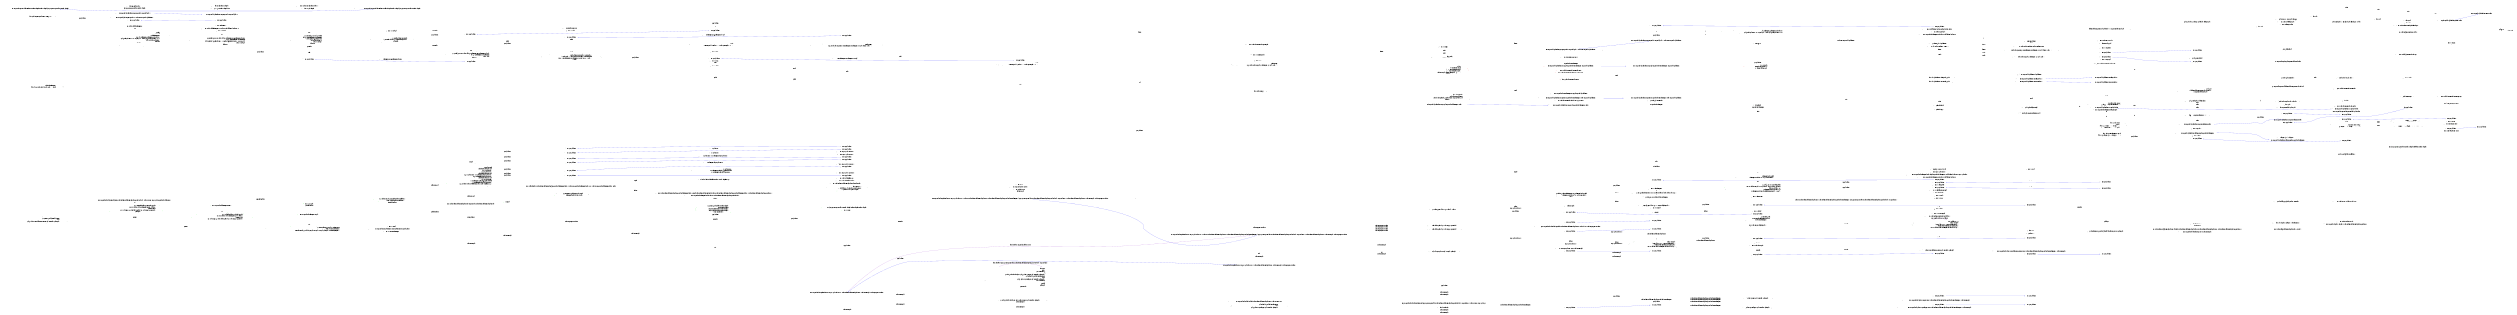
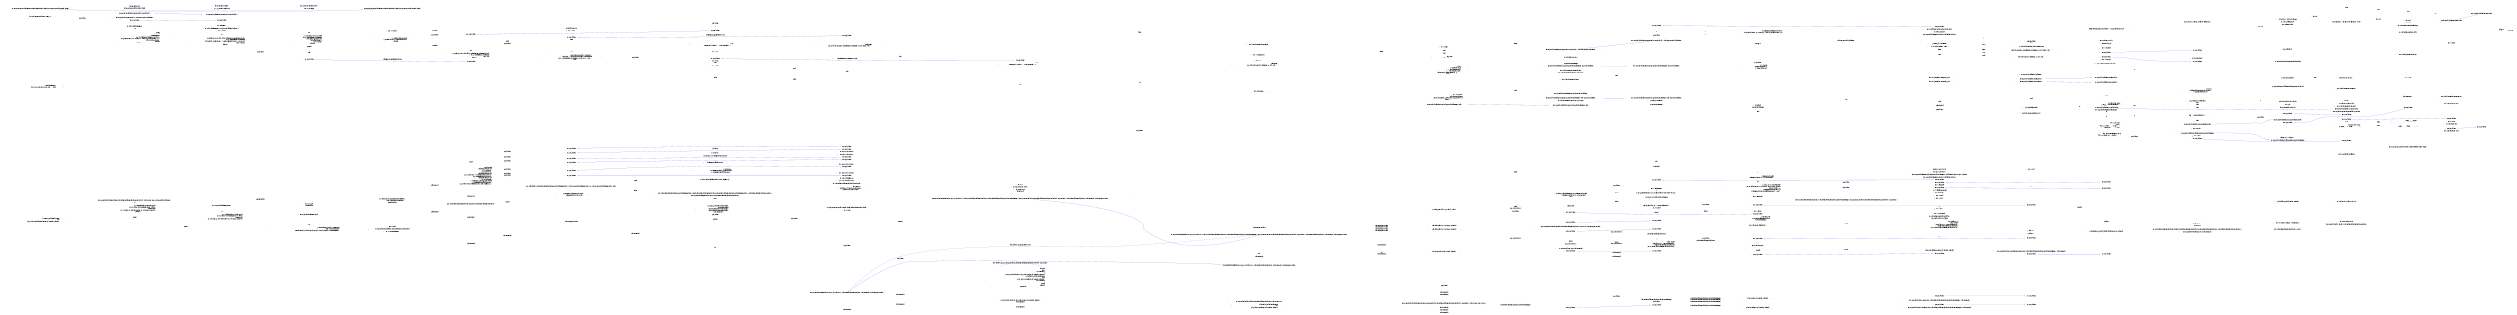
none -> (2347, 104)
(715, 163) -> (715, 163)
